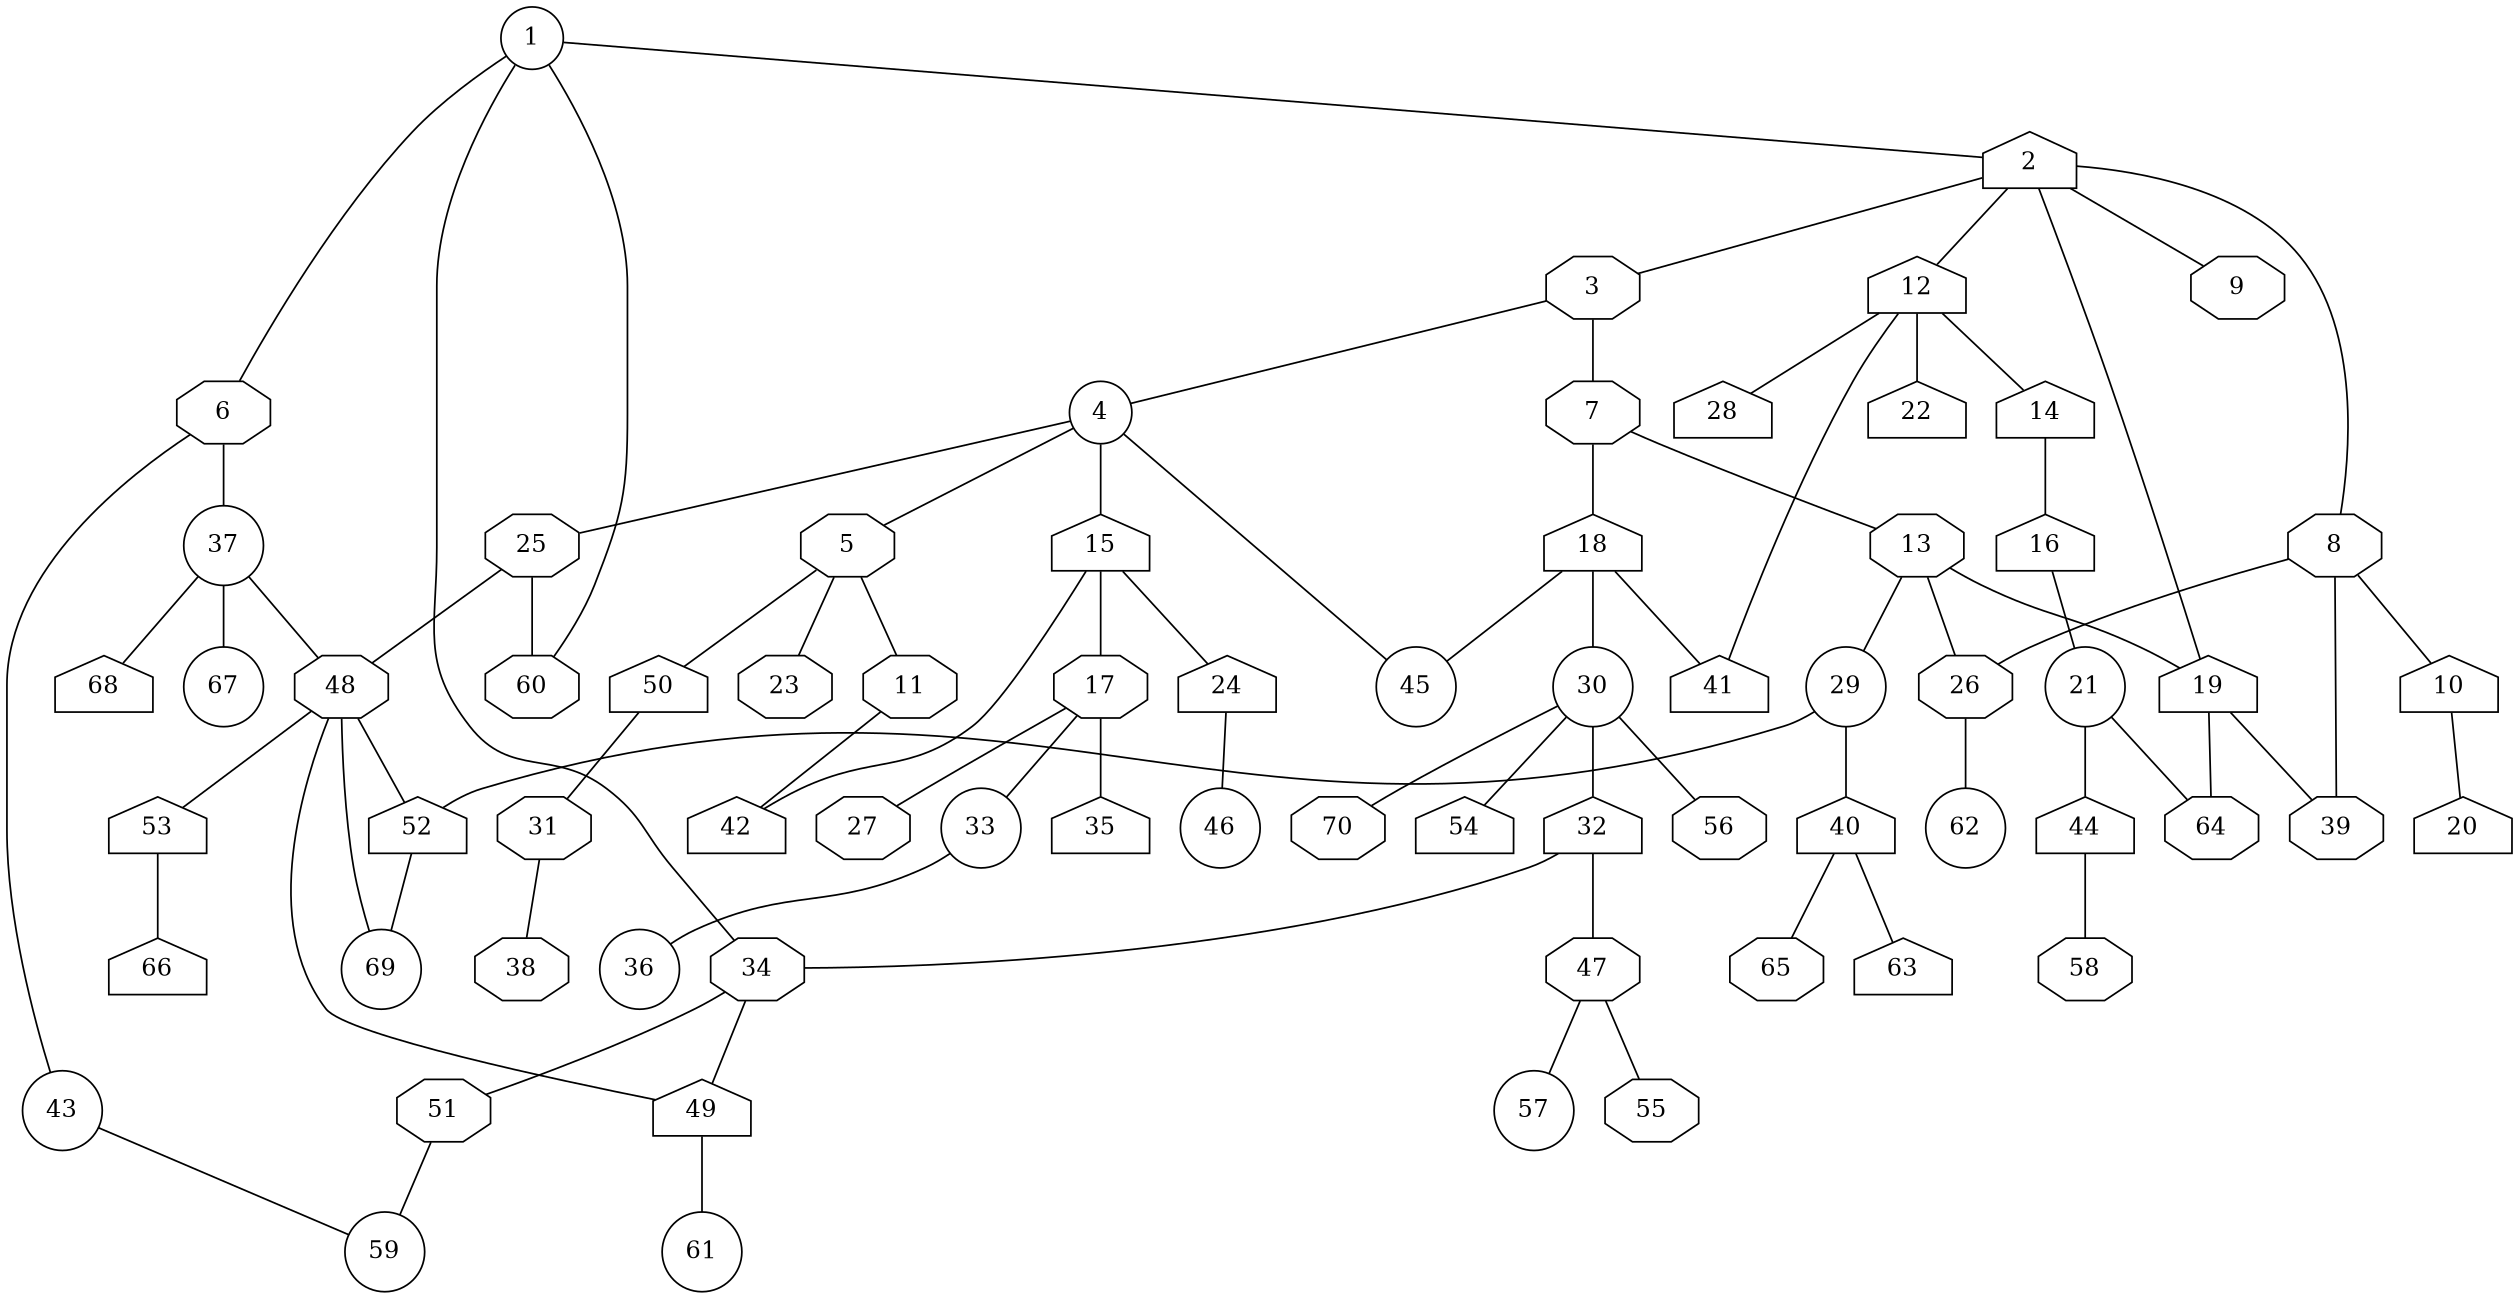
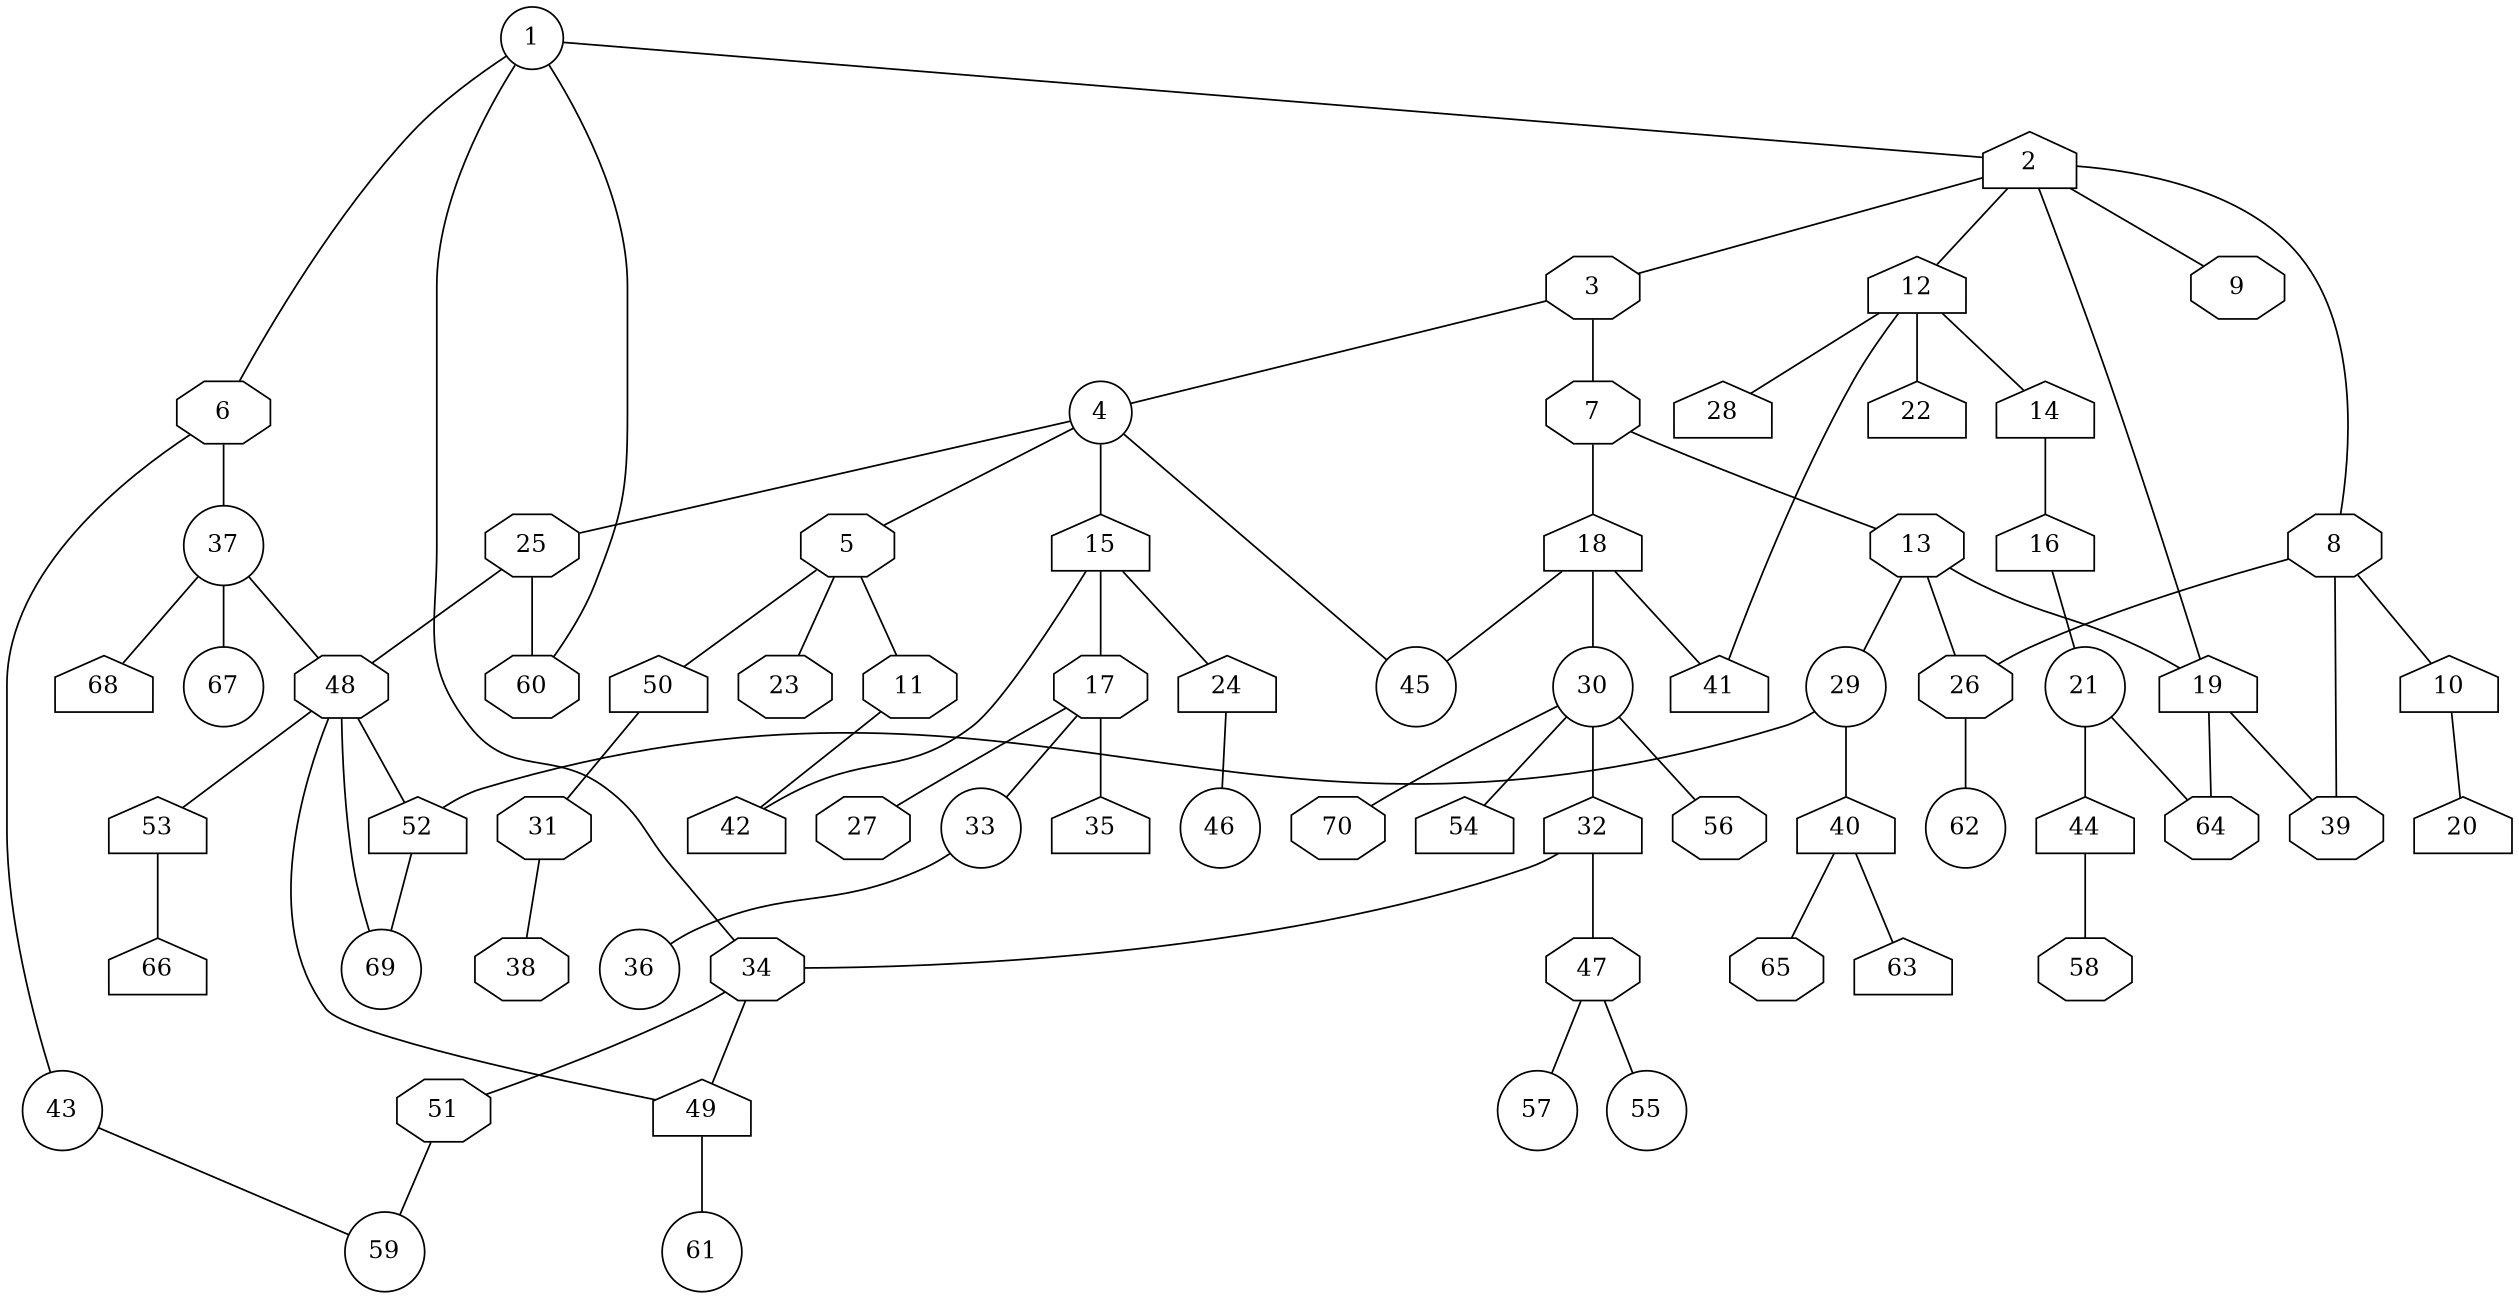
(1652, 1111) -> (1647, 1111)
